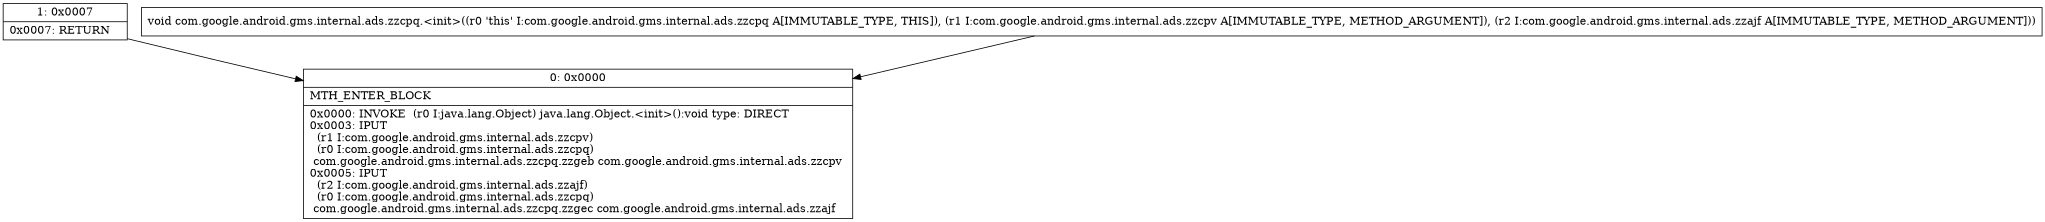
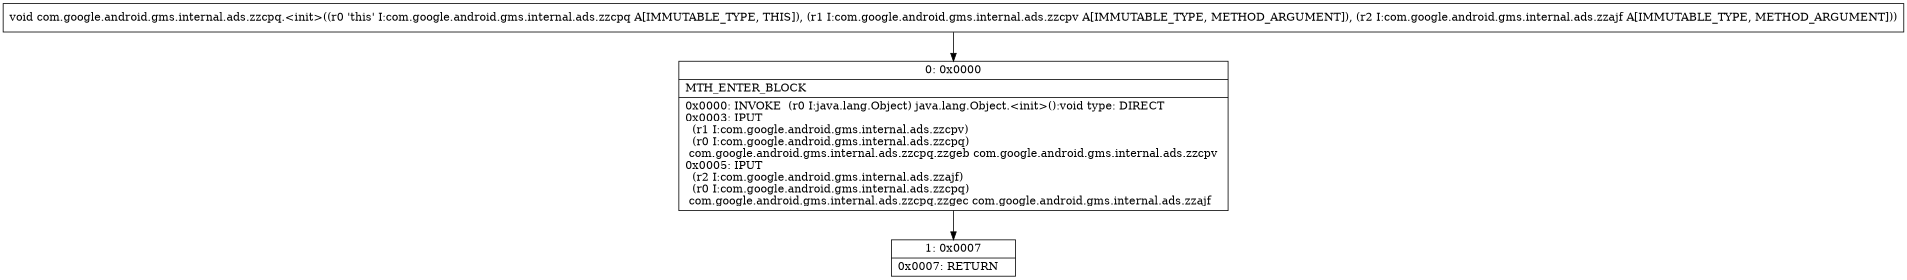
(211, 59) -> (953, 221)
